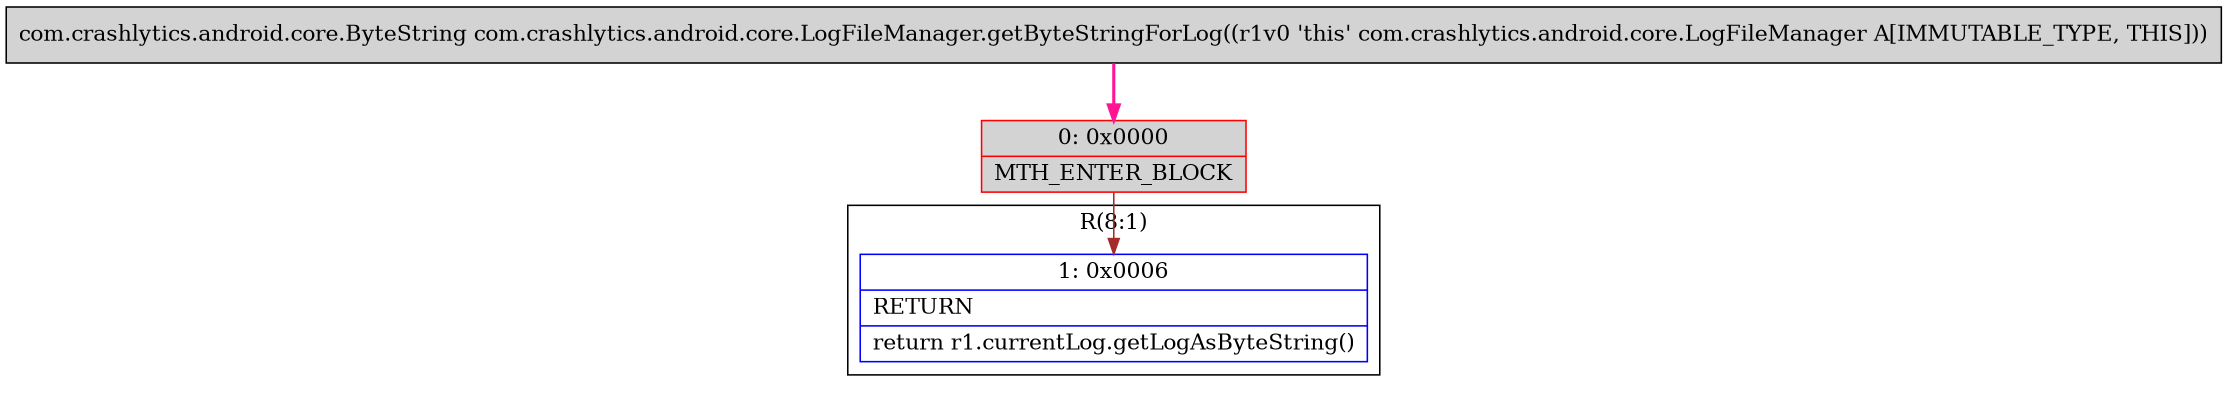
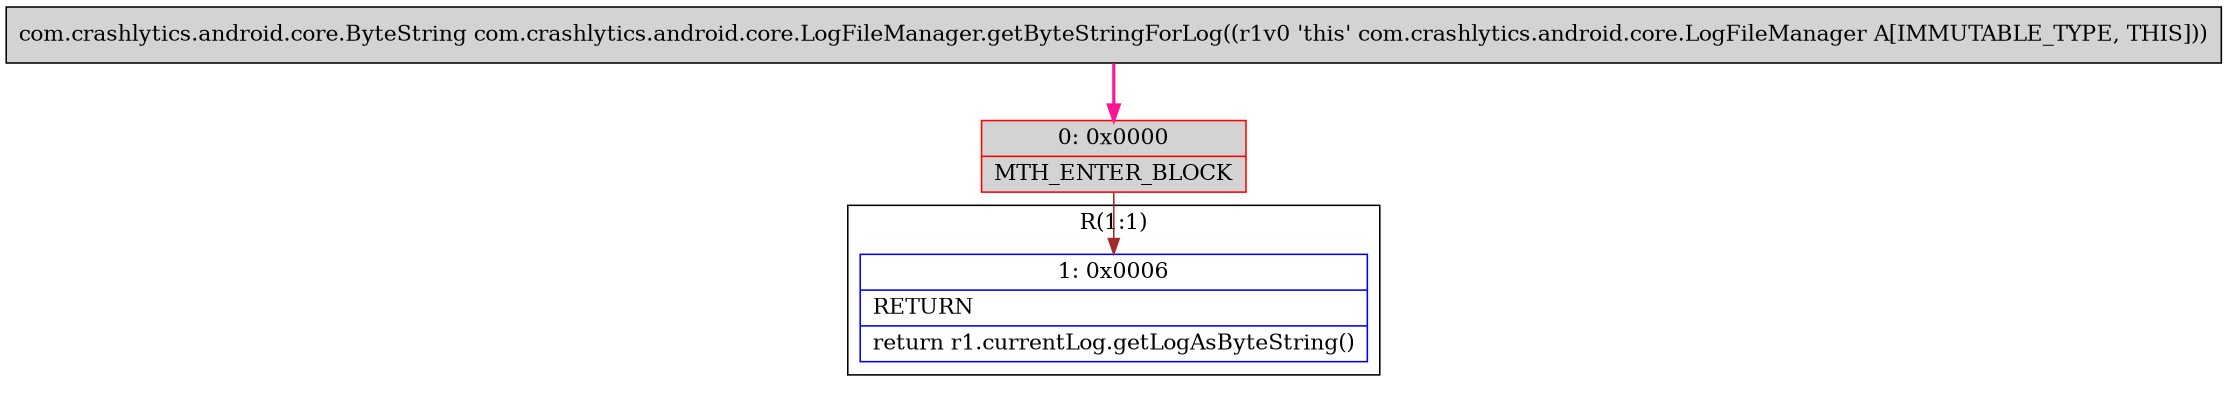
(1114, 223) -> (1114, 223)
